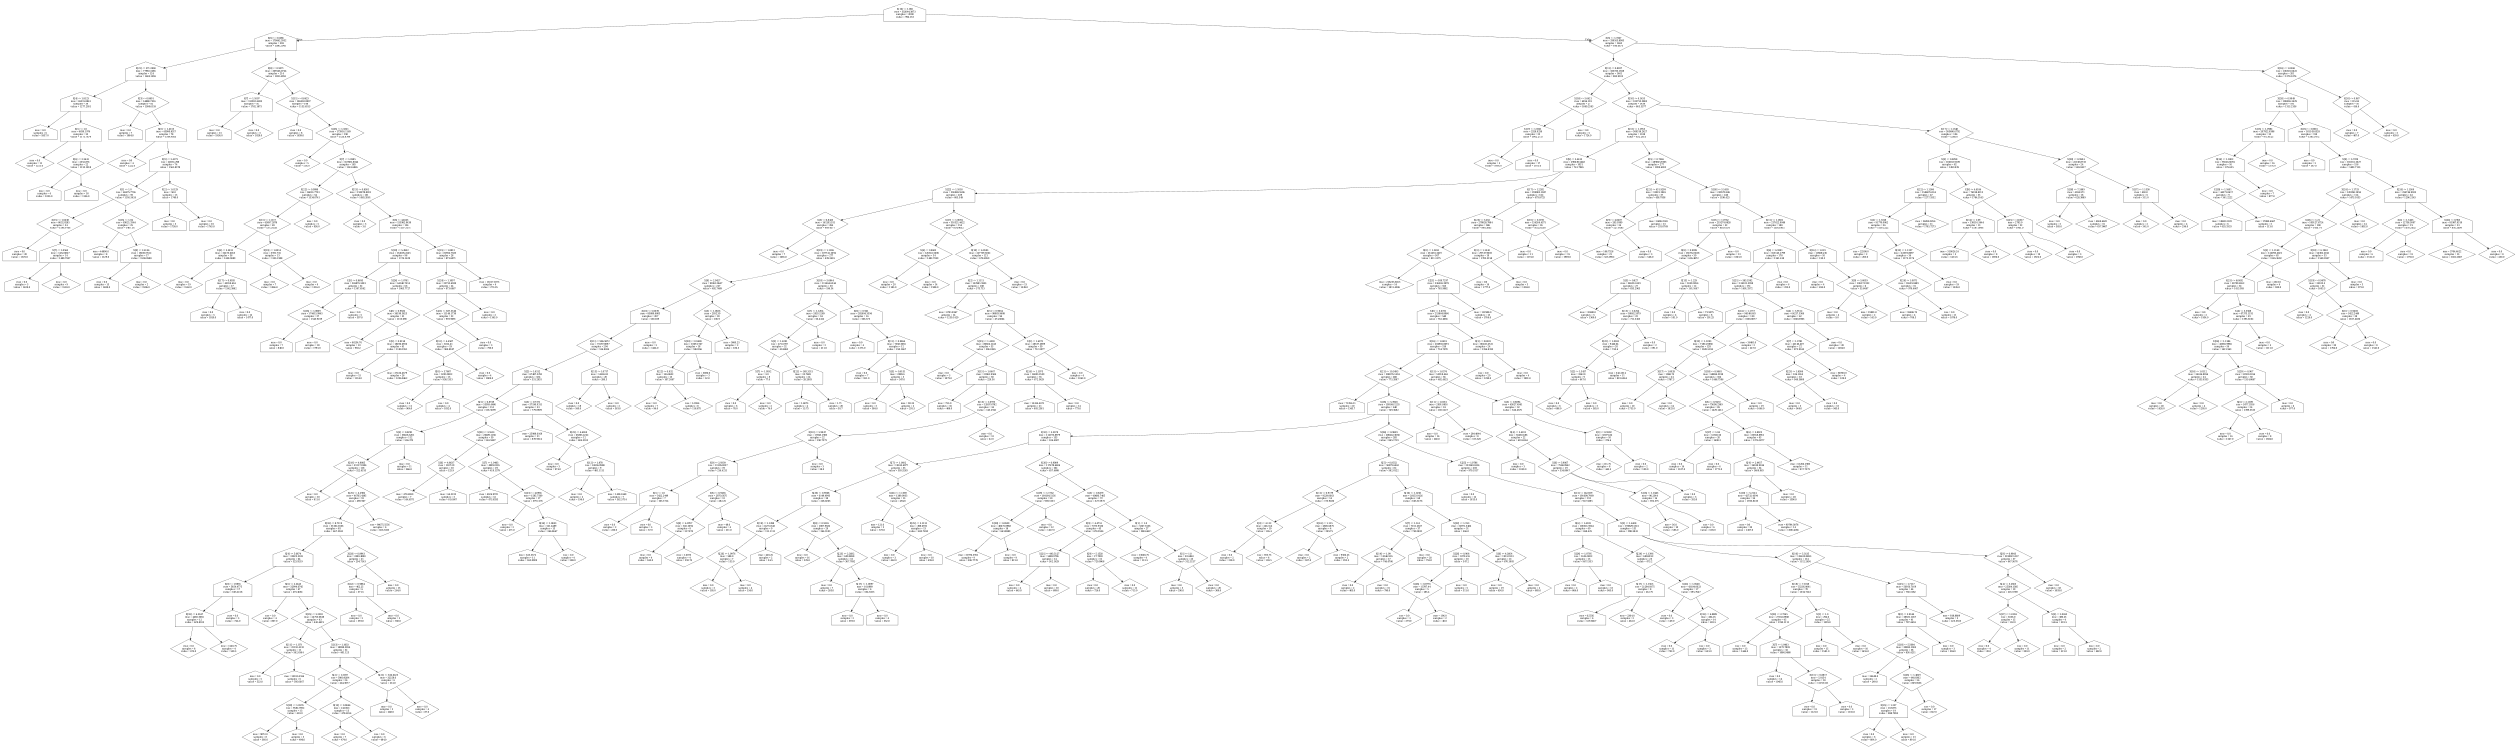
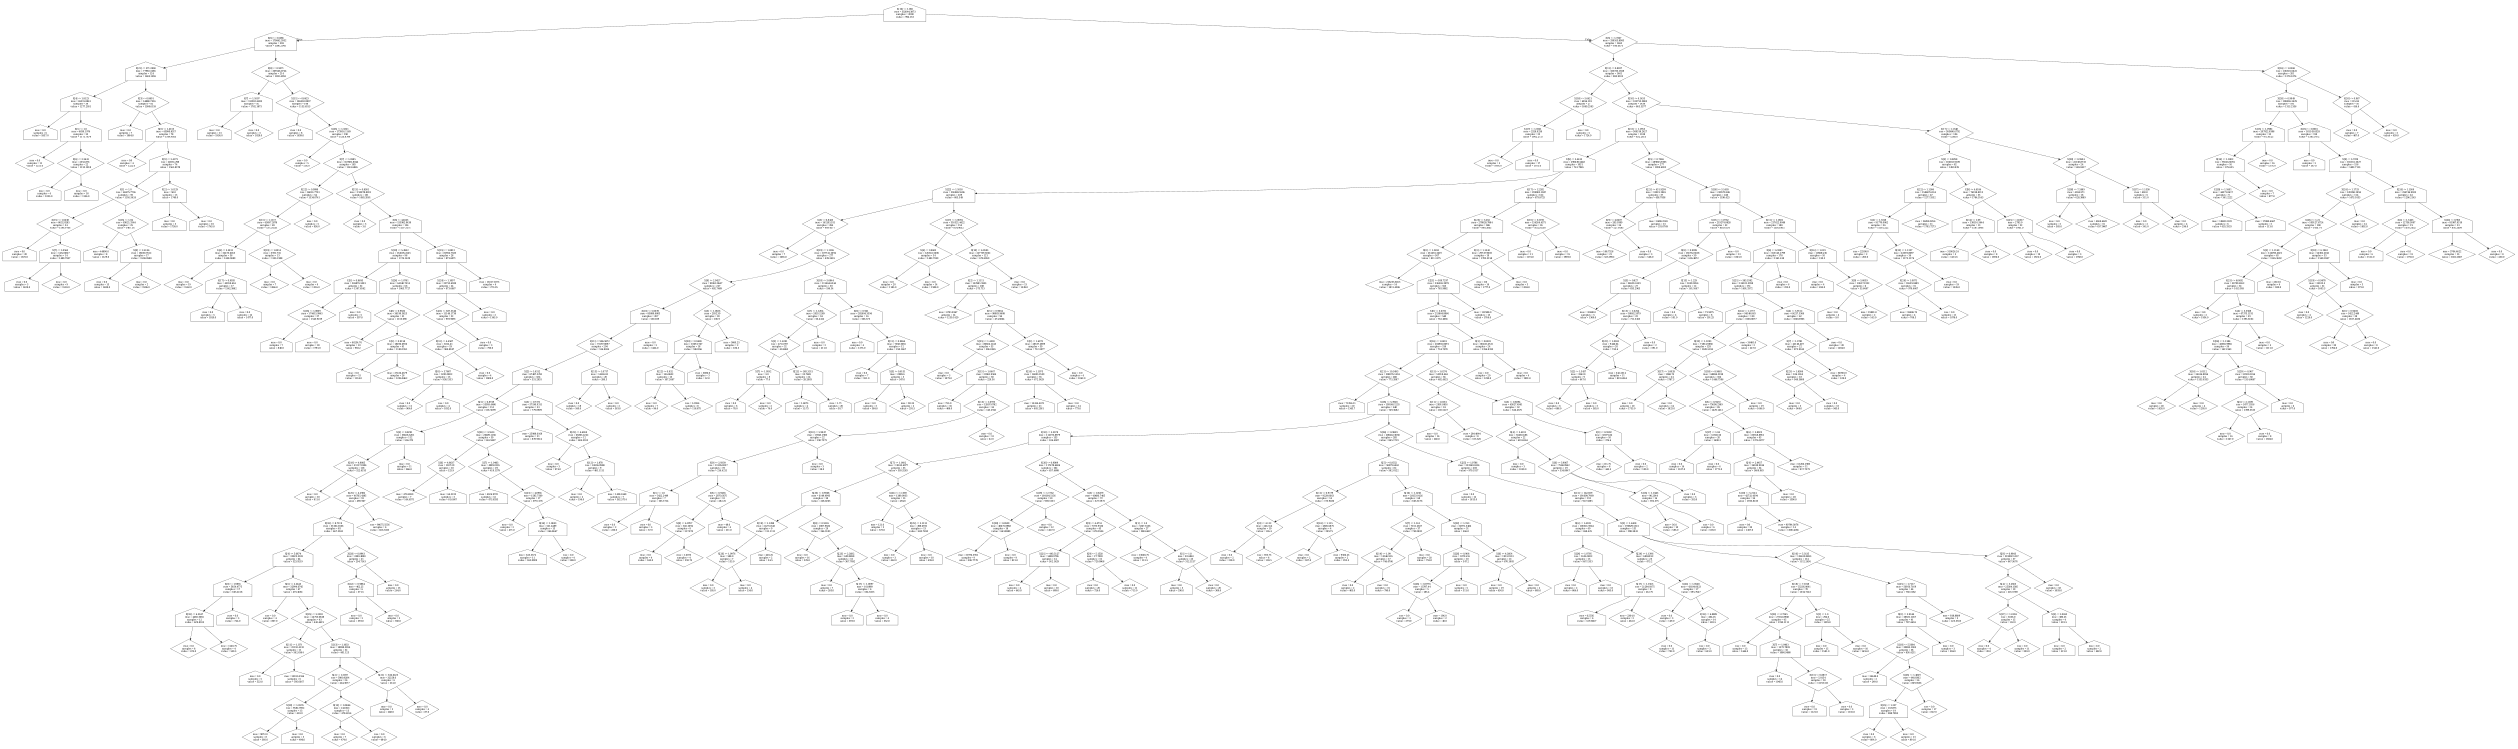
(1687, 634) -> (1667, 633)
